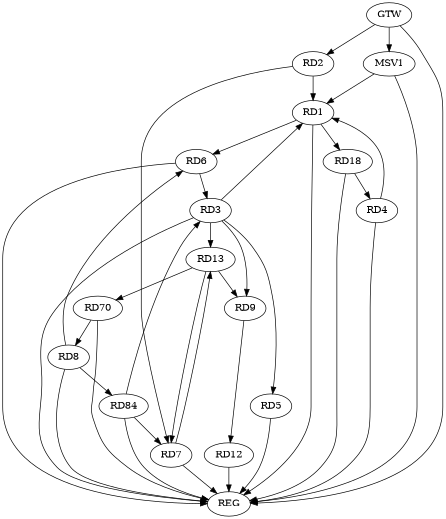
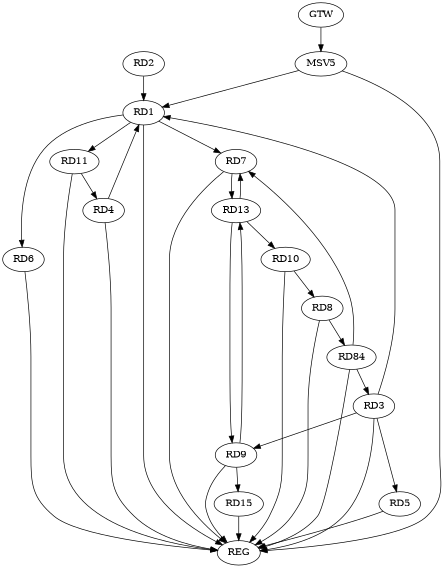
(354, 38) -> none
(389, 64) -> (321, 64)
(348, 162) -> (74, 162)
(202, 183) -> none
(141, 191) -> (187, 136)
(211, 232) -> (242, 336)
(98, 247) -> none
(98, 308) -> (286, 259)
(443, 324) -> (206, 501)
(229, 455) -> (239, 504)
